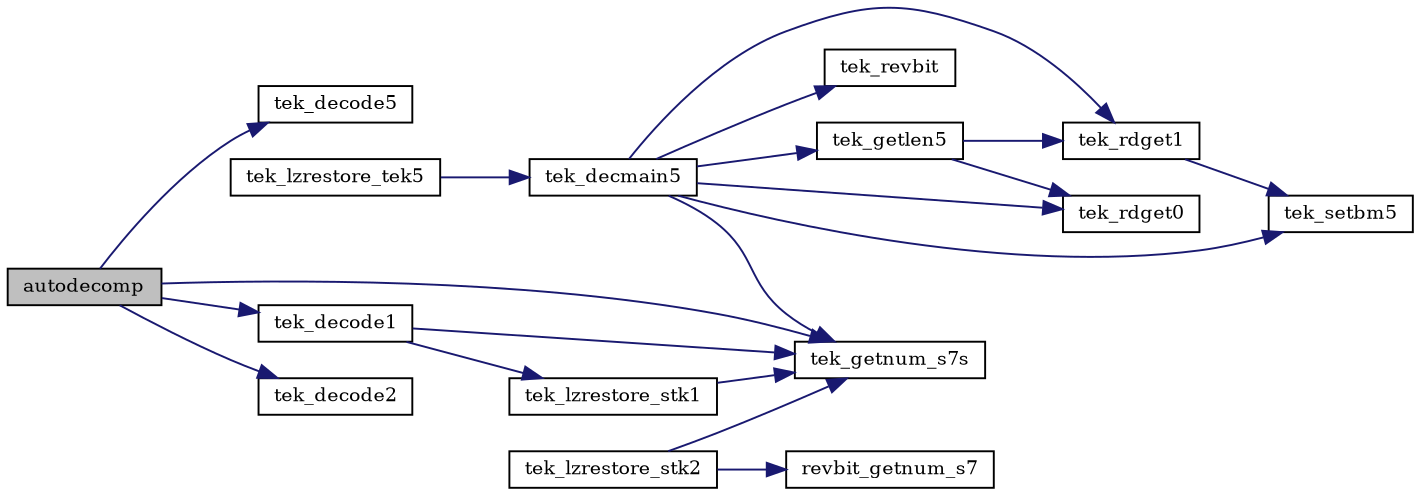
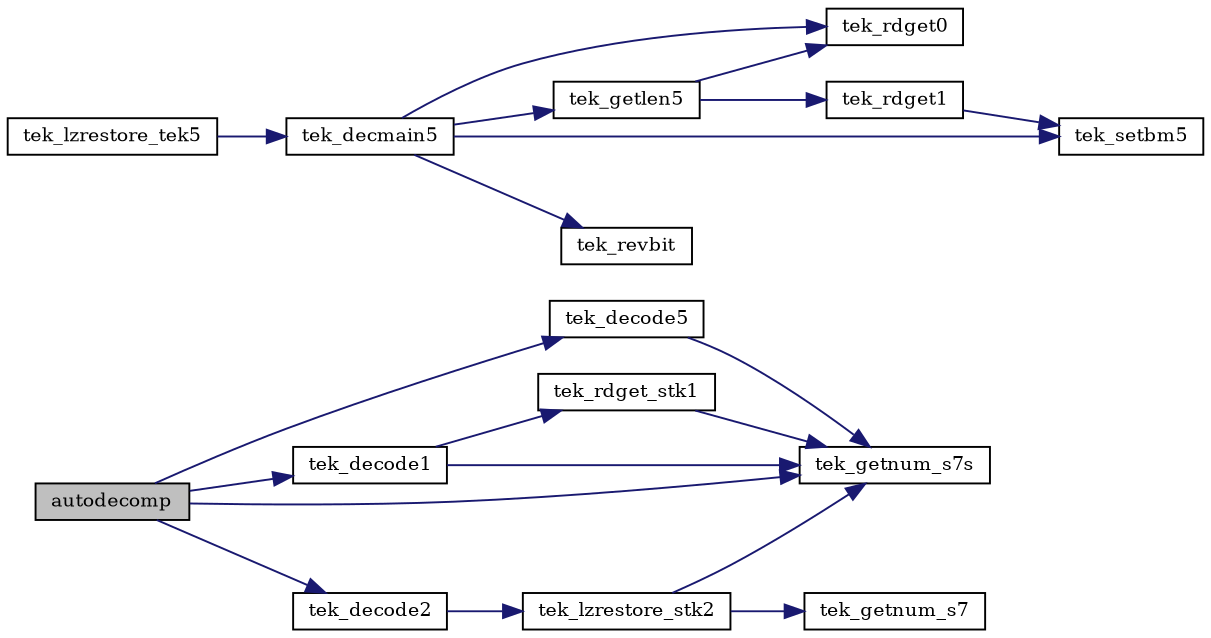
(854, 11) -> none
(747, 260) -> (774, 380)
(613, 396) -> (627, 392)
(890, 470) -> (895, 611)
none -> (475, 611)
